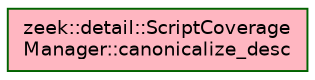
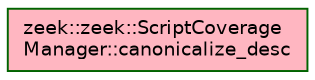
(158, 40) -> (158, 40)
